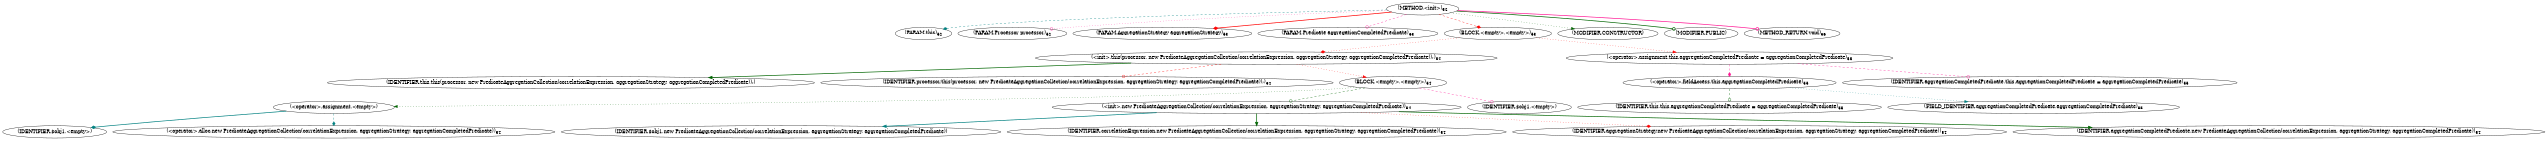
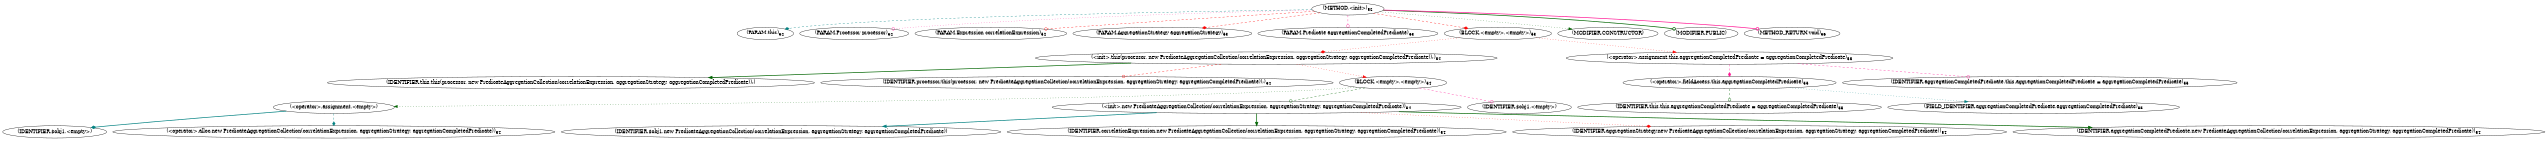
(1305, 20) -> (1263, 20)
none -> (991, 33)
